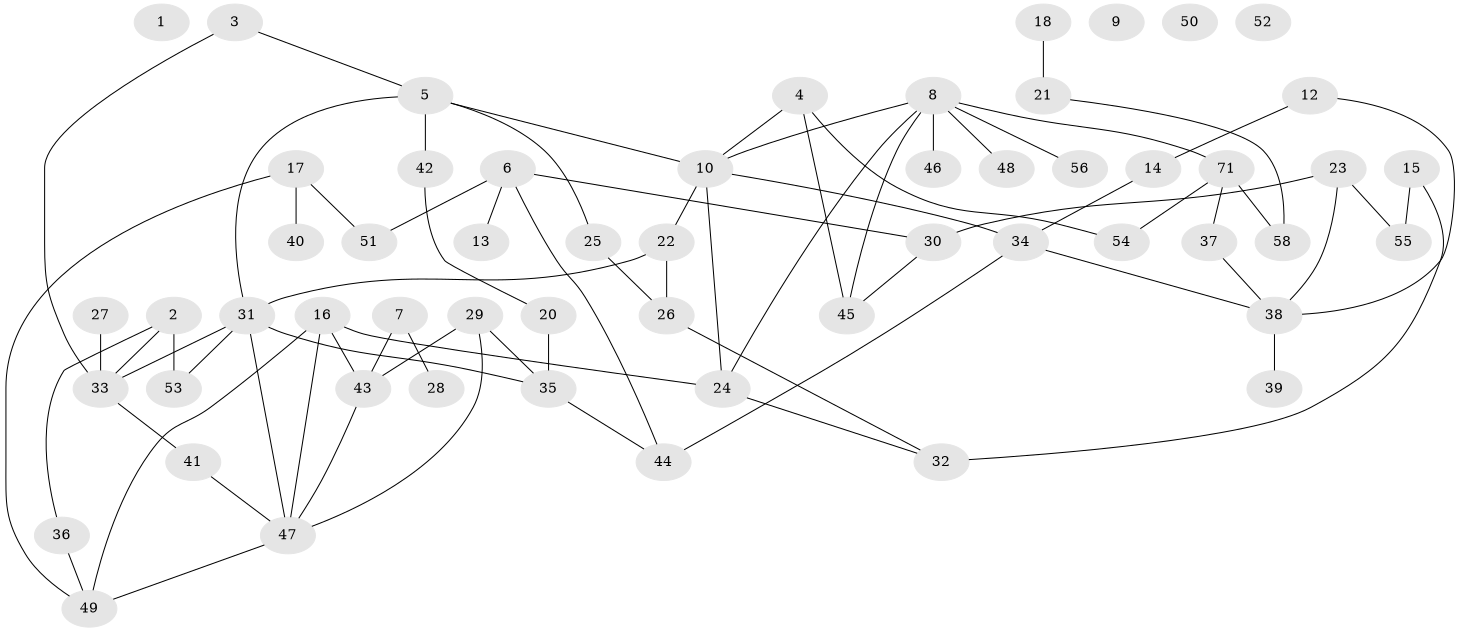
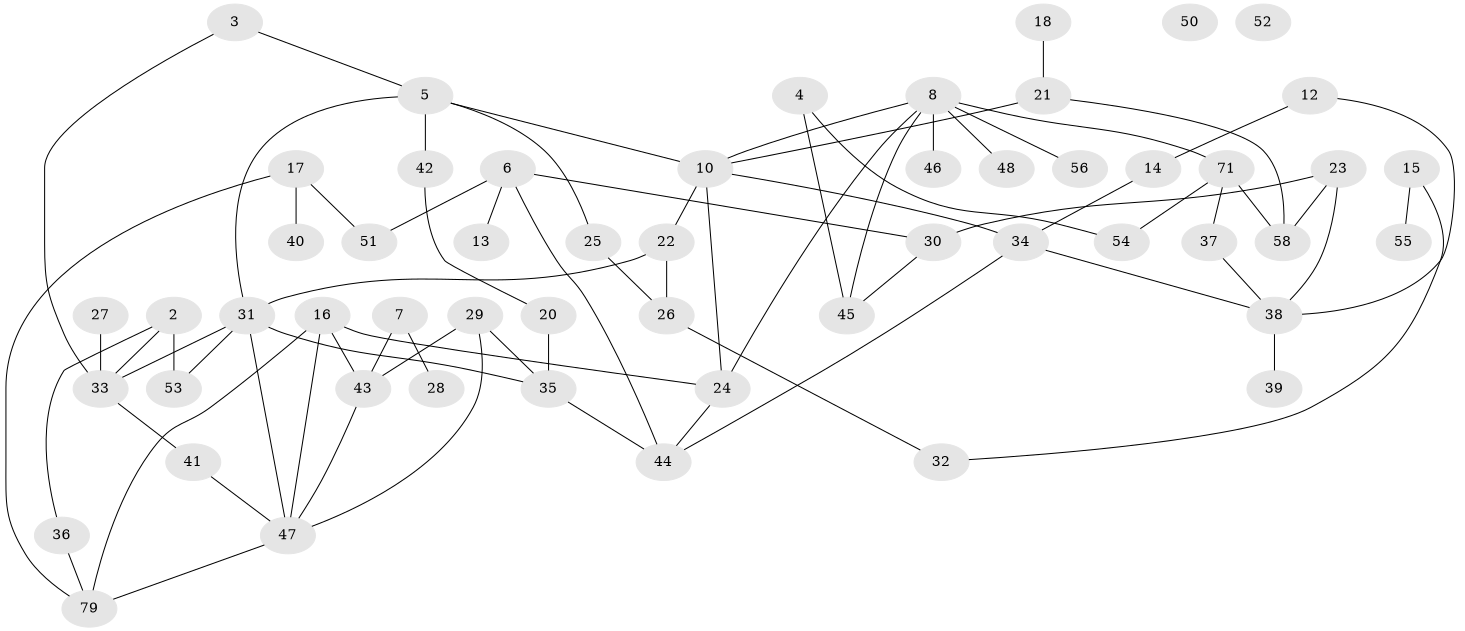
(162, 22) -> none
(1117, 22) -> none
(753, 132) -> (875, 134)
(1371, 206) -> (1311, 206)
(832, 426) -> (693, 426)
(89, 609) -> (89, 609)
